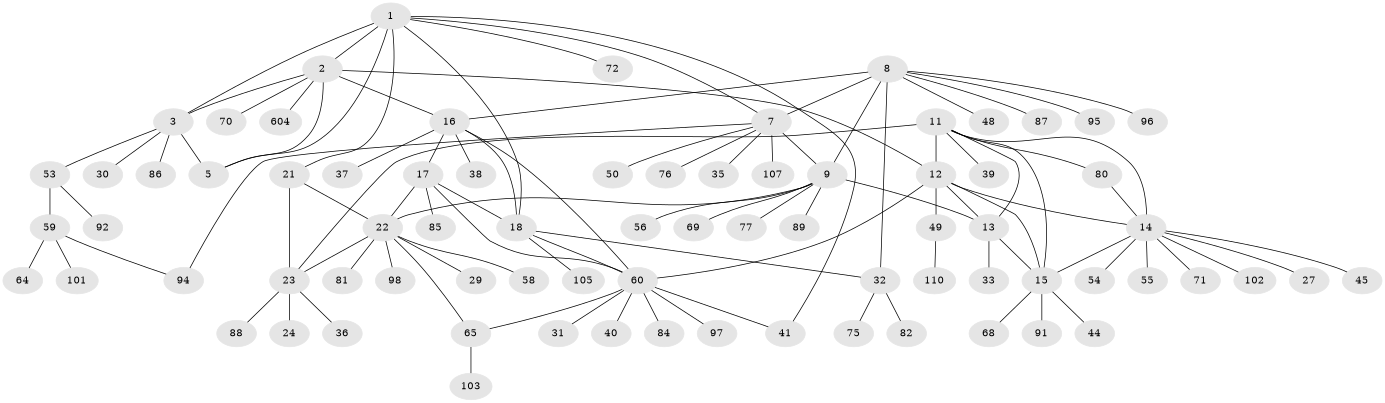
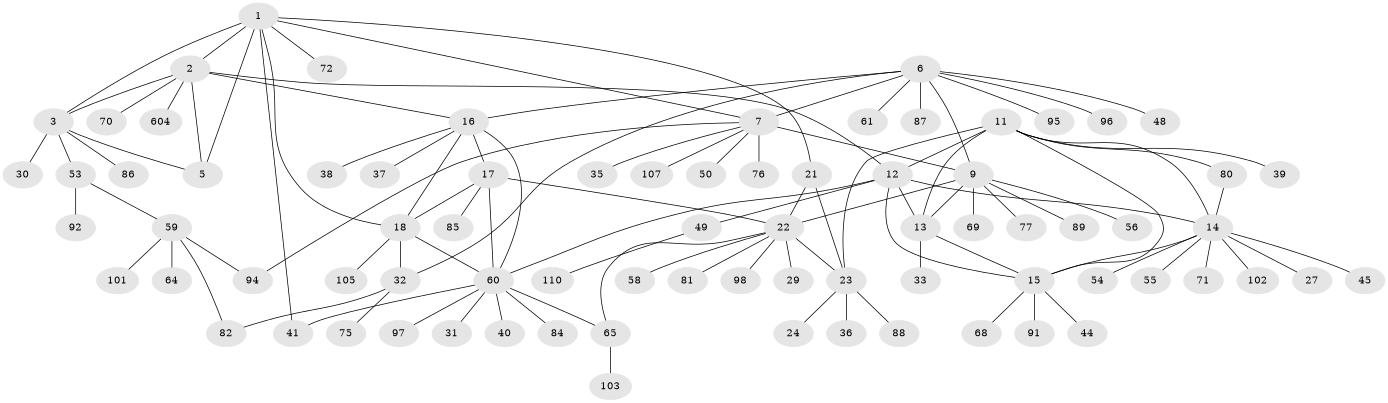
(888, 69) -> (921, 69)
none -> (868, 122)
none -> (204, 279)
